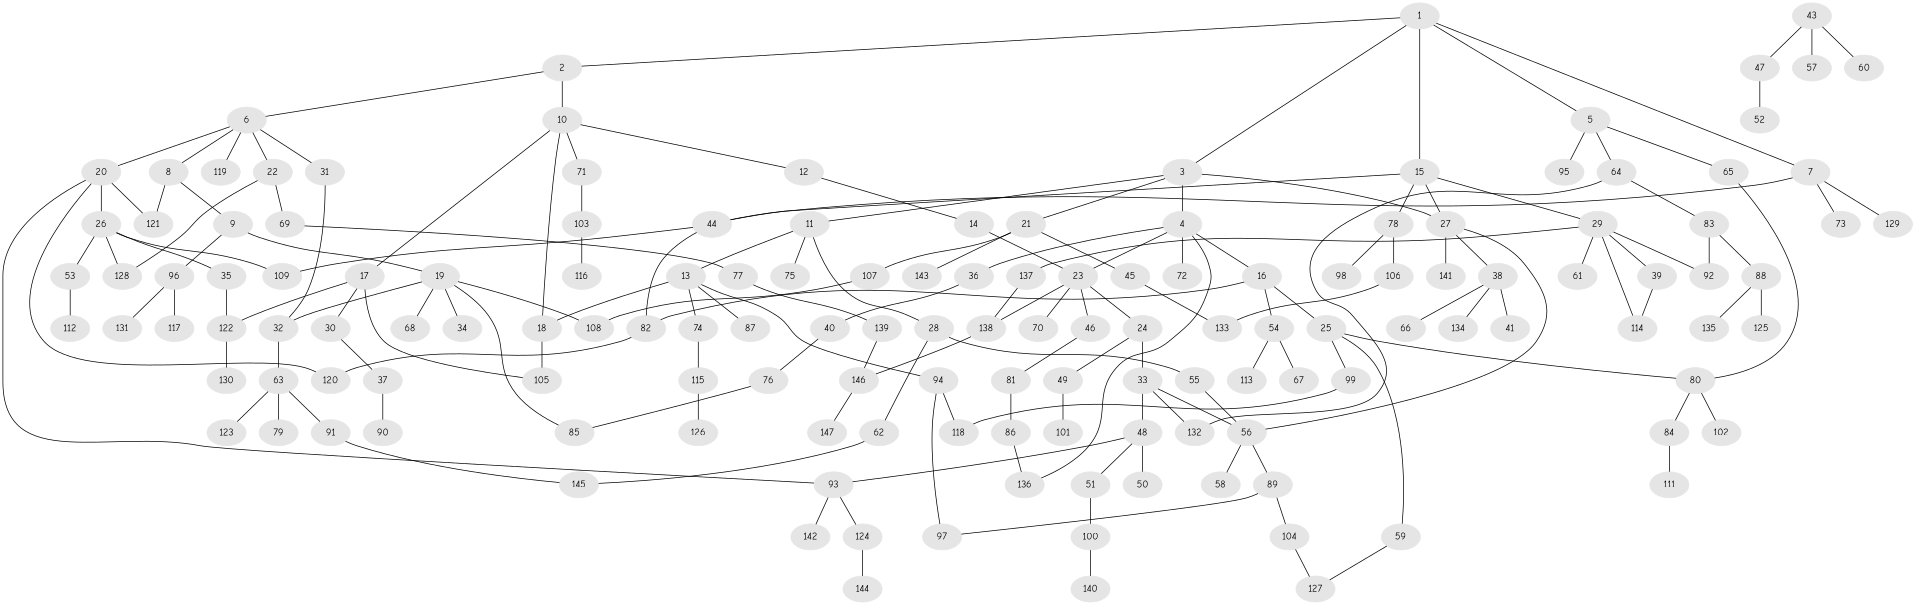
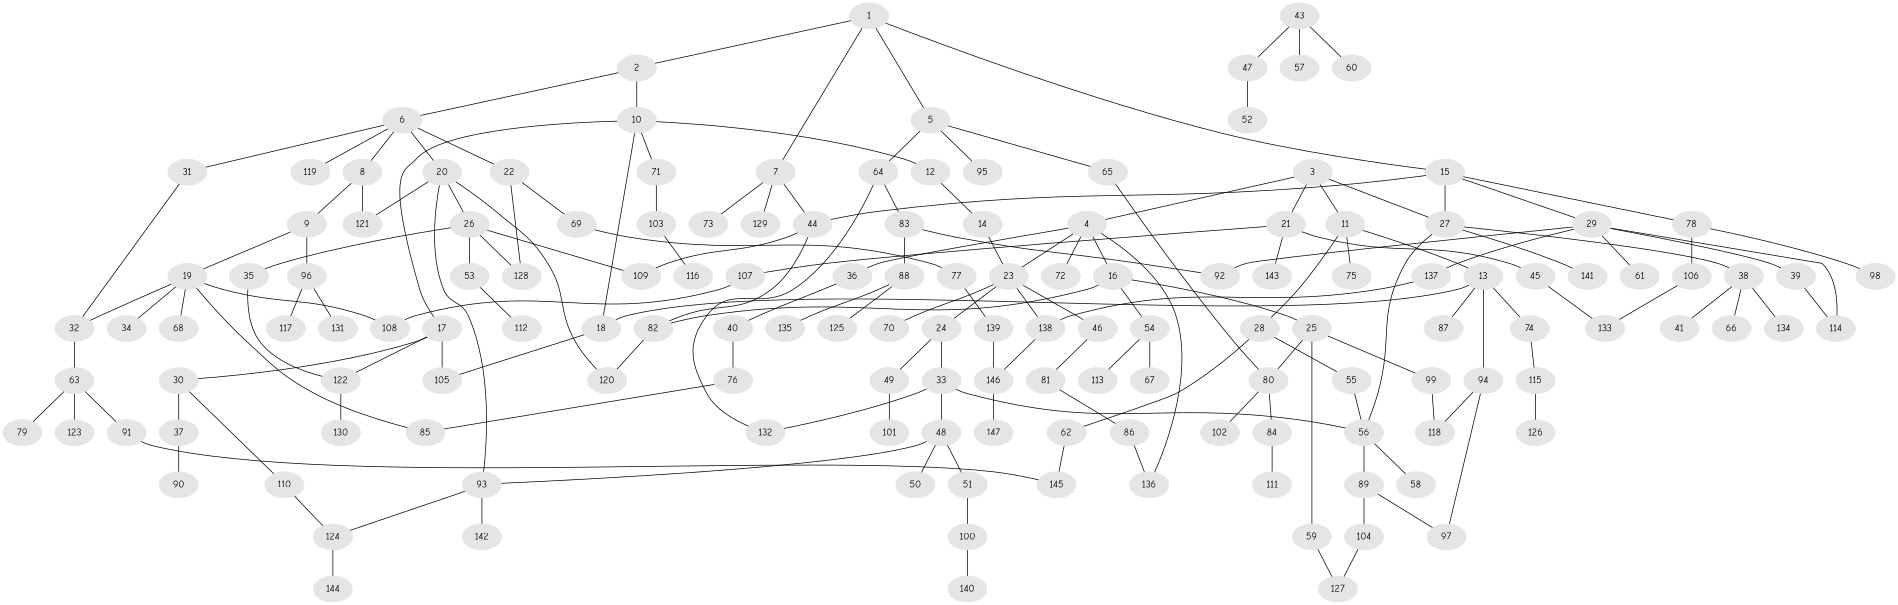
(1301, 94) -> none
none -> (284, 485)
